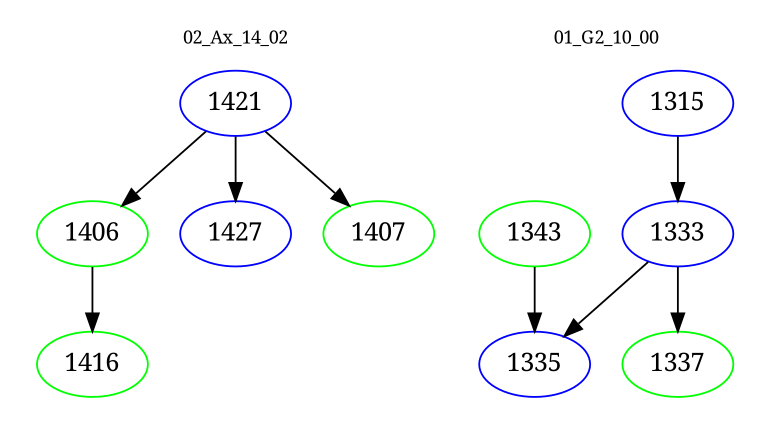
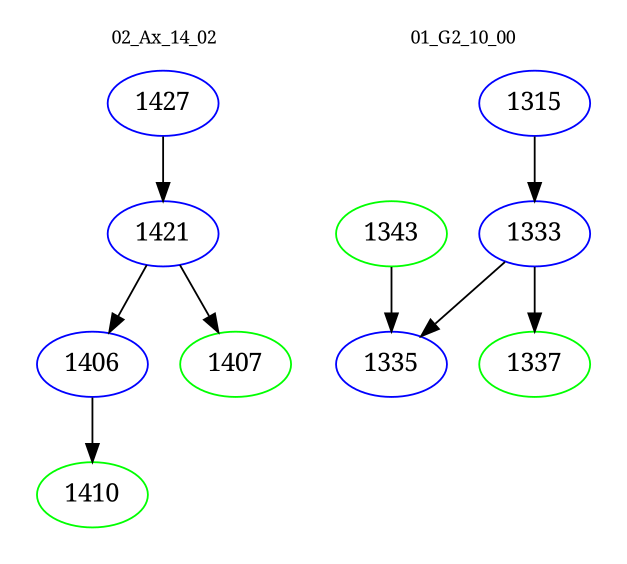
(236, 160) -> (163, 160)
(92, 234) -> (92, 364)
(92, 364) -> (92, 495)
